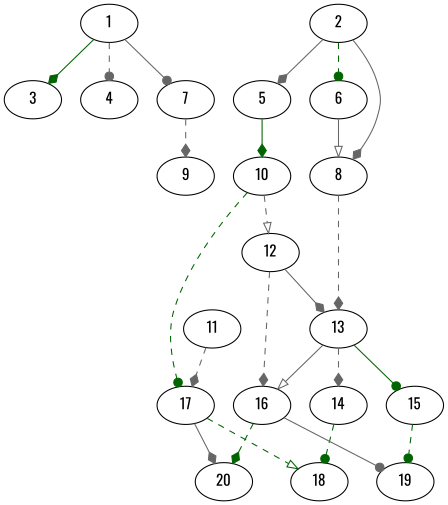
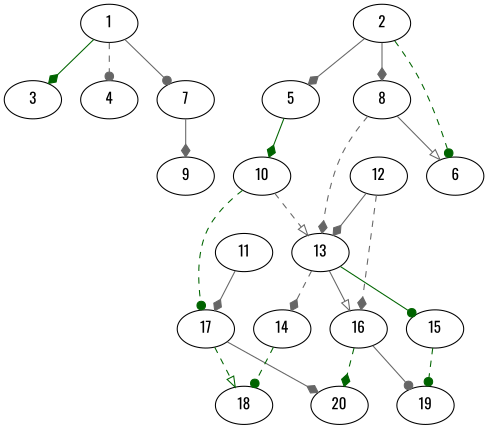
(186, 132) -> (186, 132)
(338, 133) -> (415, 134)
(266, 209) -> (288, 210)
(201, 361) -> (228, 285)
